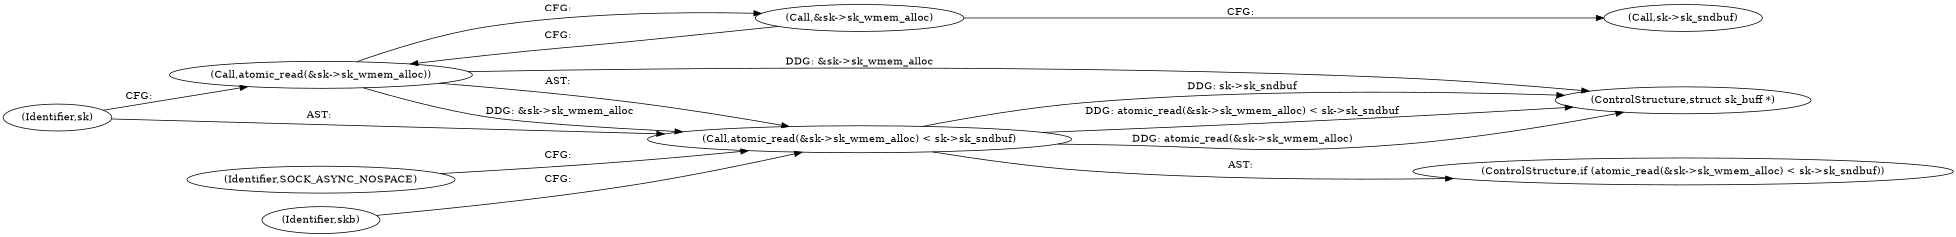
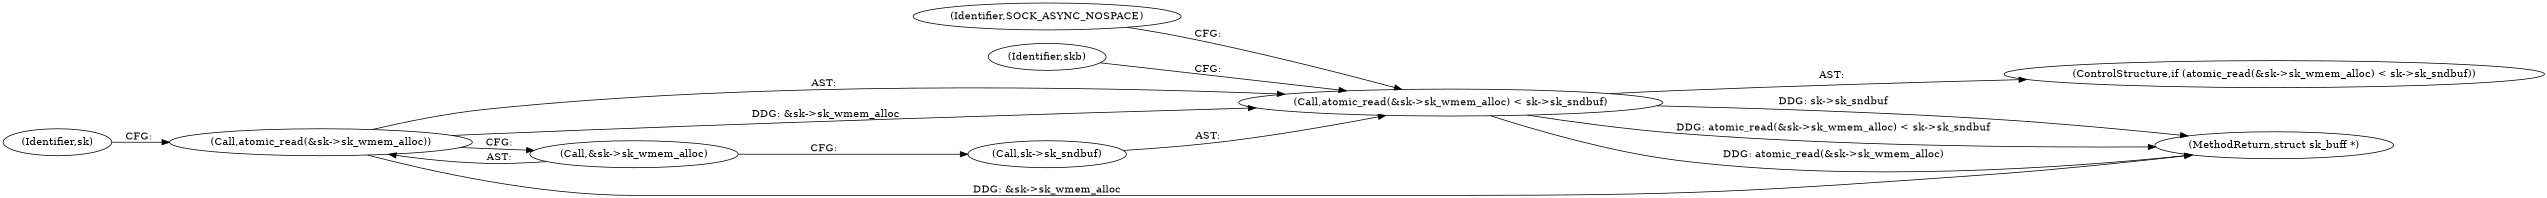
(560, 36) -> (501, 158)
(1683, 100) -> (2274, 145)
(384, 126) -> (1251, 138)
